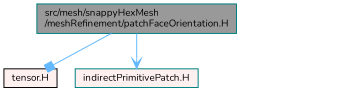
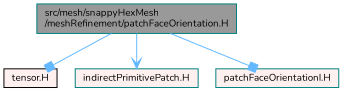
none -> (277, 78)
